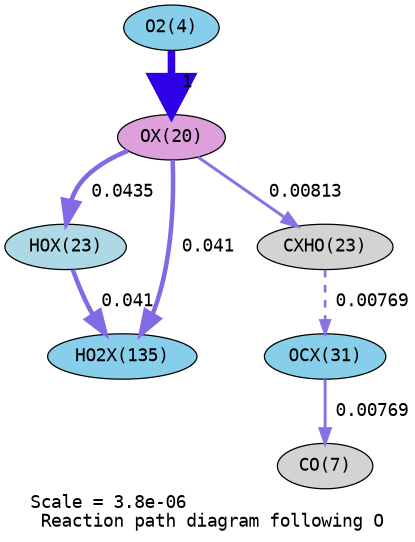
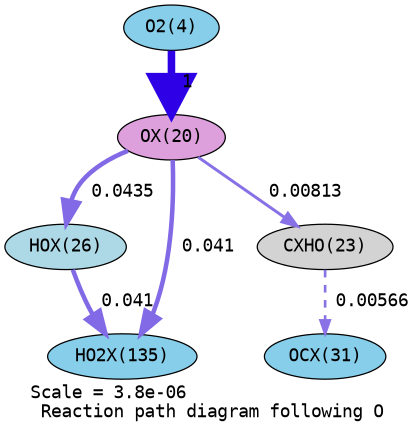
(66, 247) -> (66, 247)
(367, 302) -> (367, 302)
(325, 466) -> none
